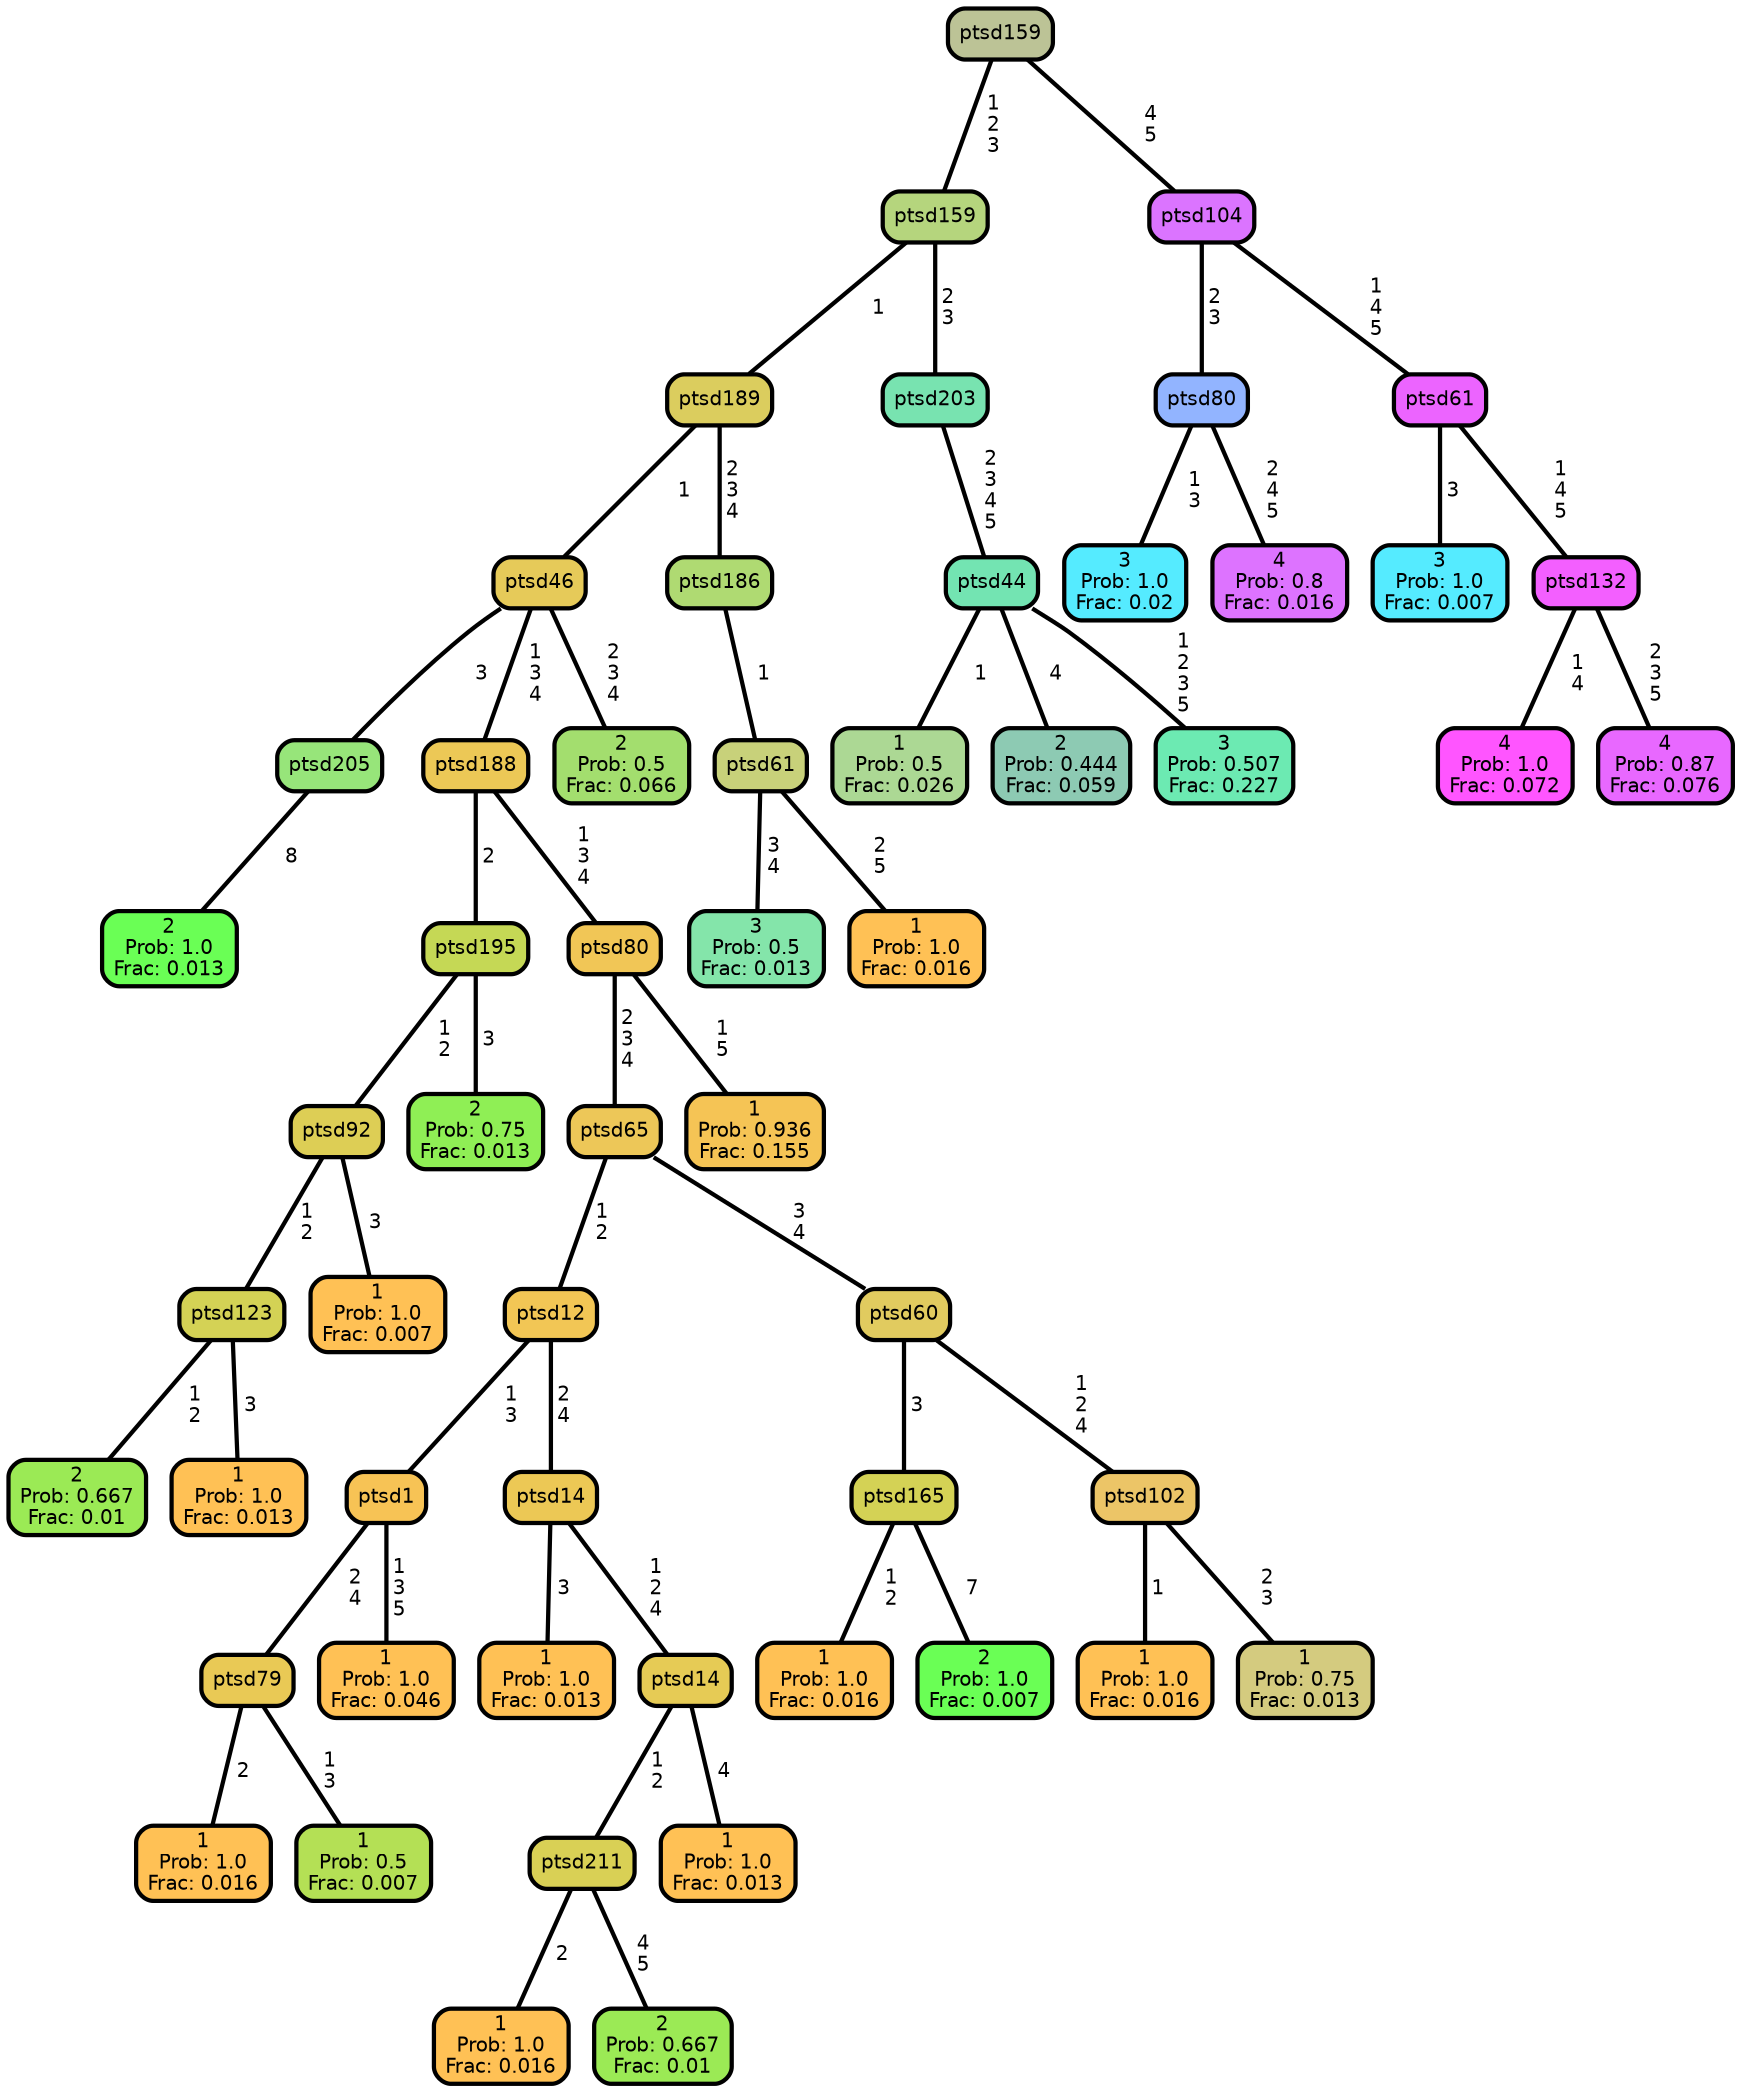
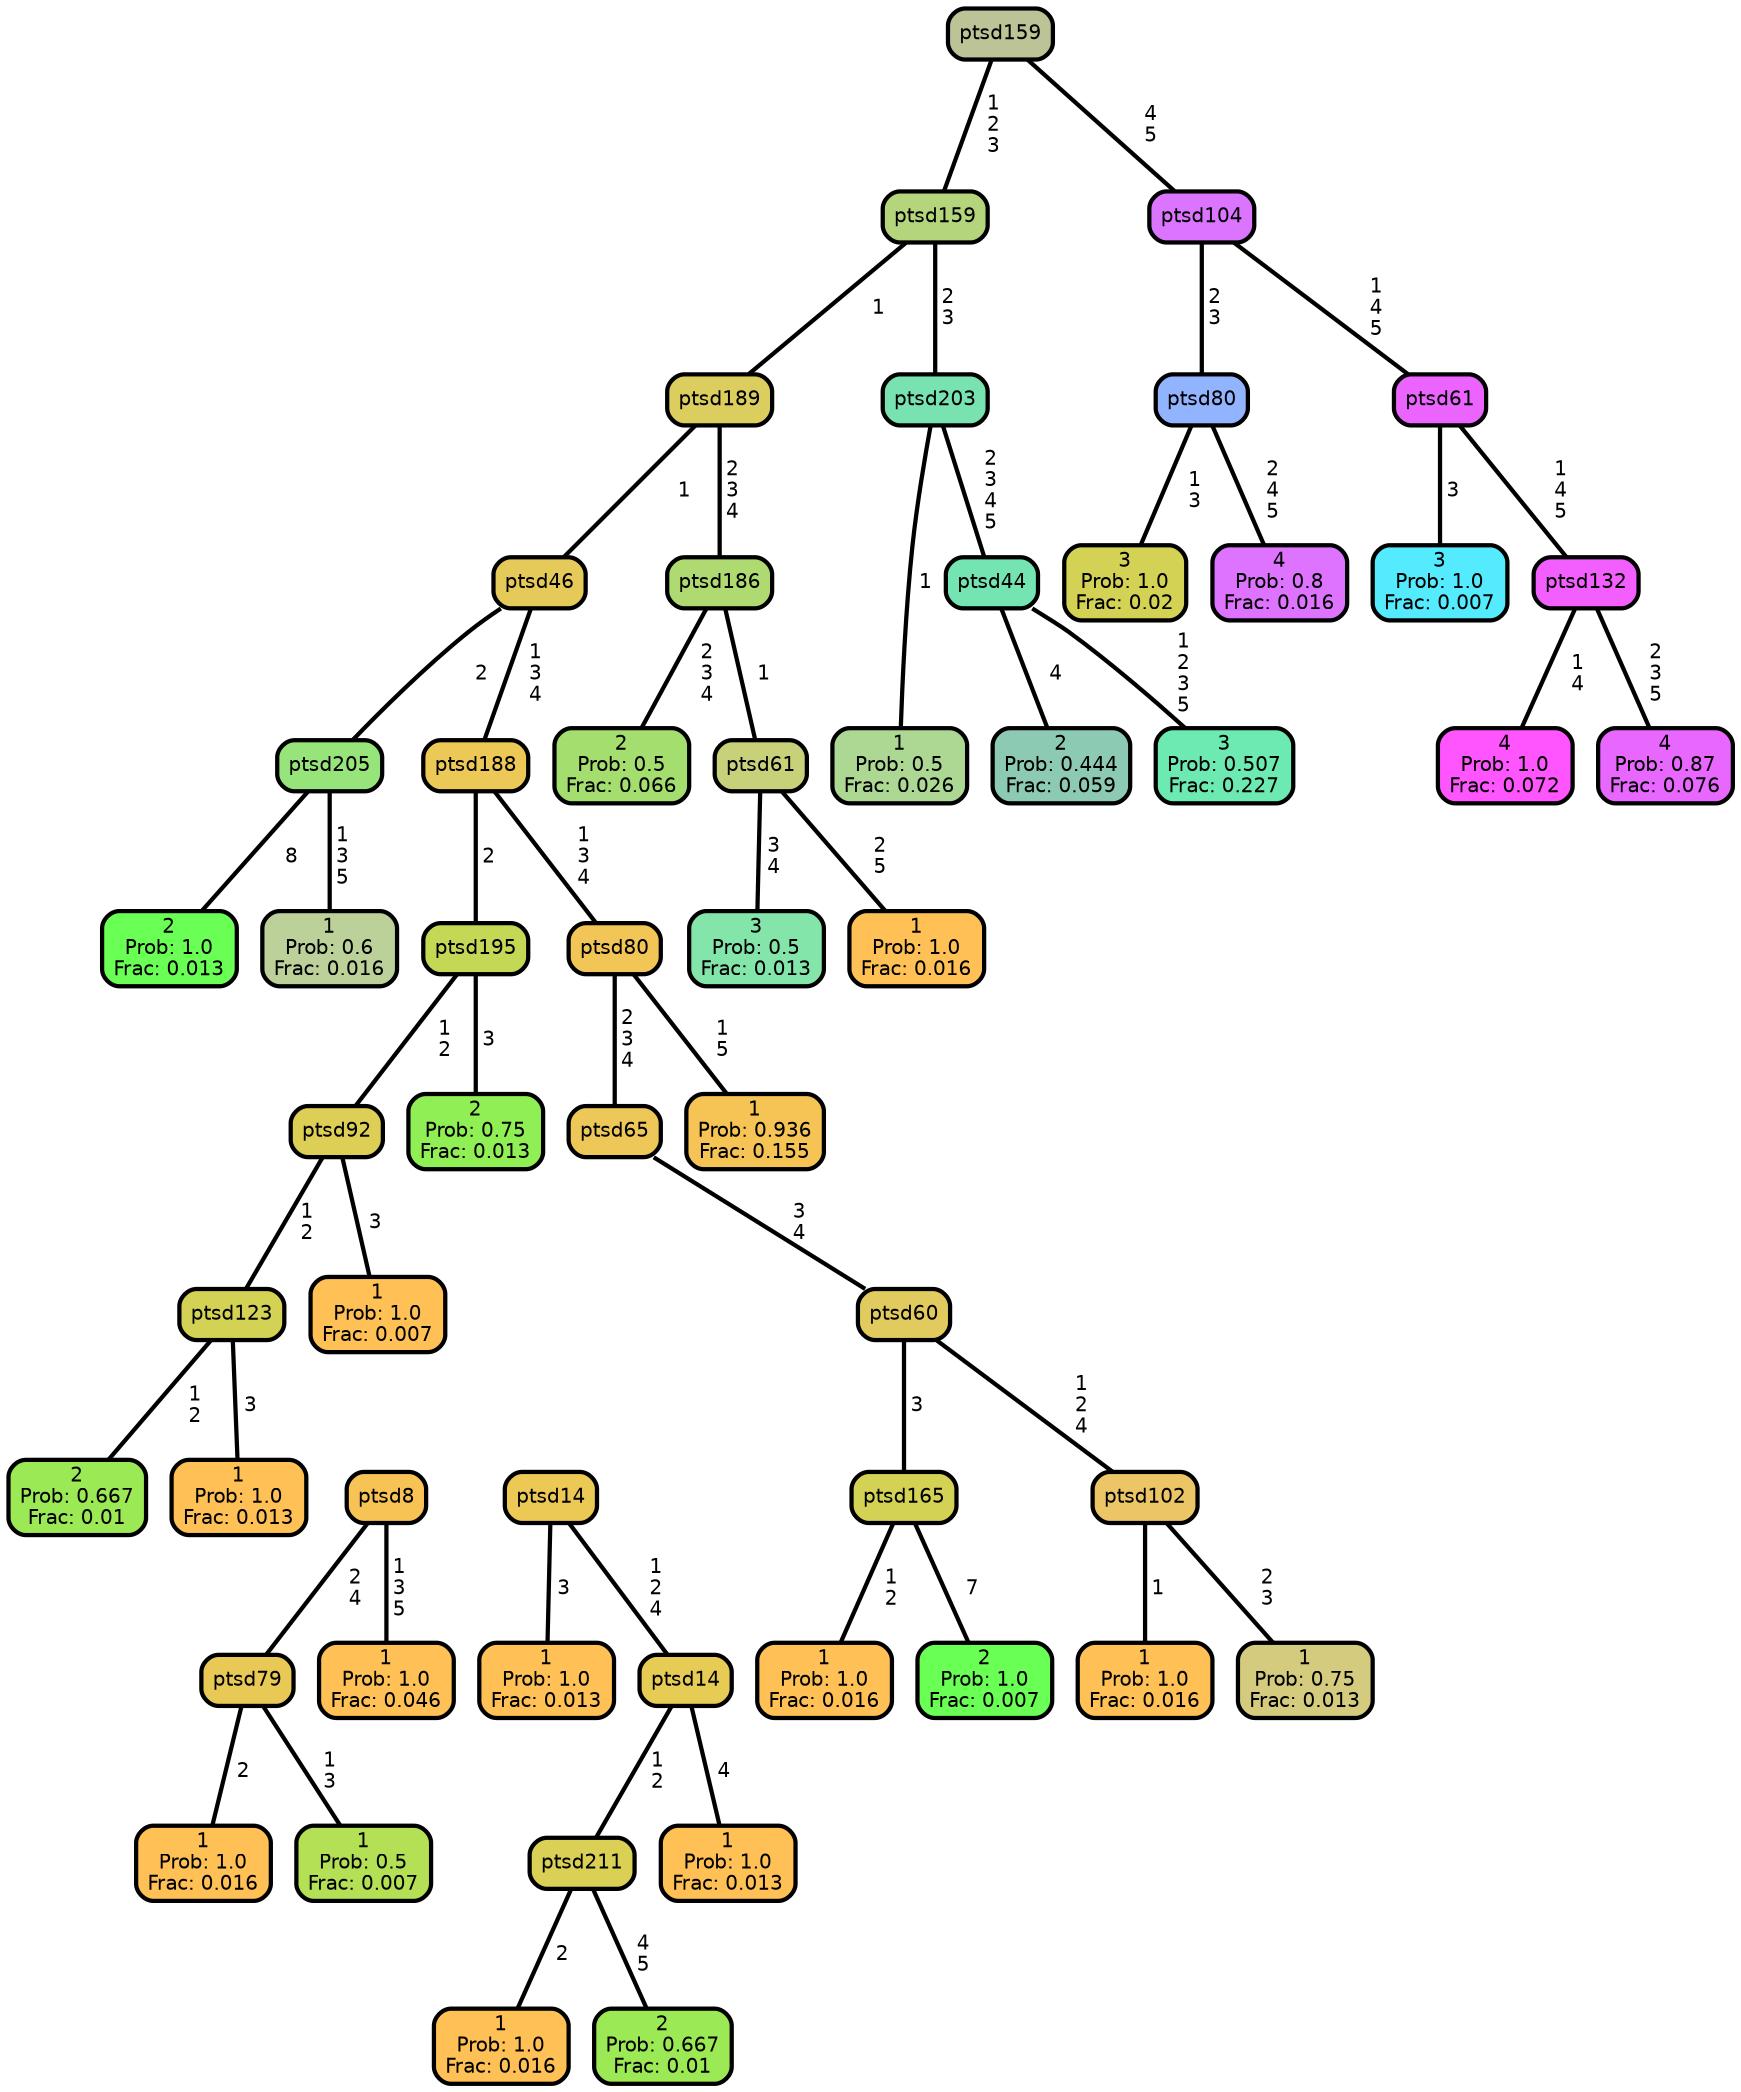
(1125, 583) -> (1125, 583)
(578, 668) -> (674, 668)
(949, 668) -> (910, 576)
(479, 674) -> (479, 674)
none -> (330, 949)
(551, 1315) -> none
(386, 1497) -> (386, 1497)
